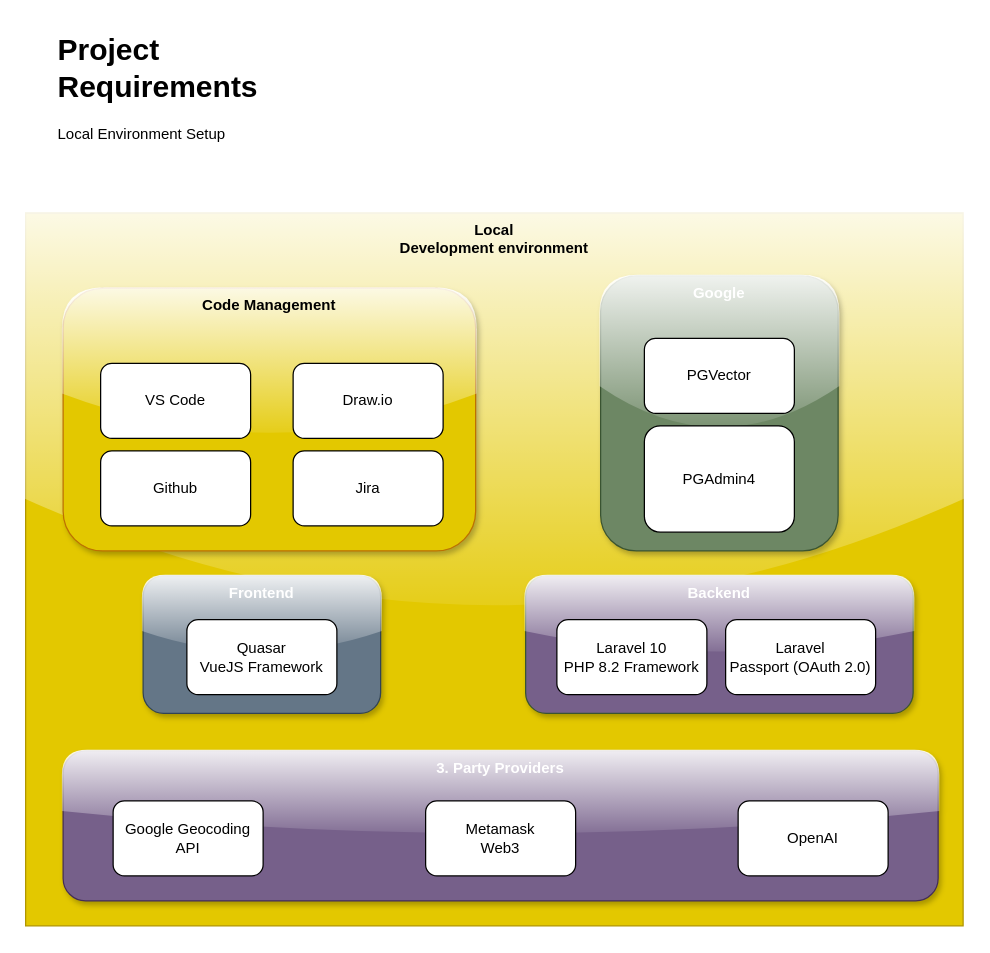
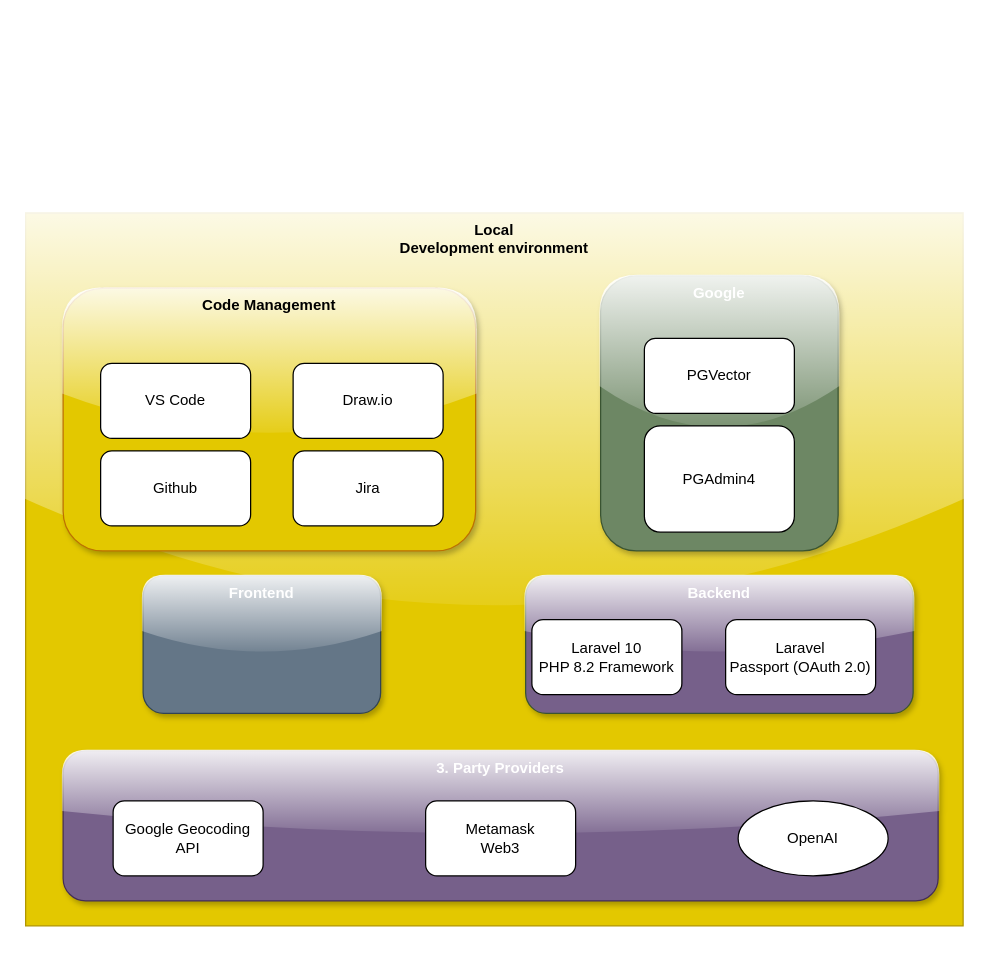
(171, 101) -> none
(262, 657) -> none
(632, 657) -> (607, 657)
(813, 838) -> (813, 838)
